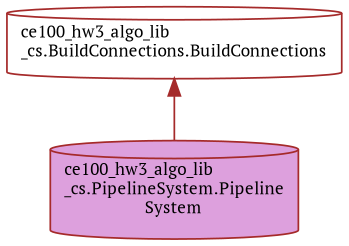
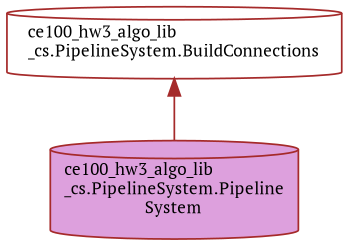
(174, 43) -> (174, 43)
